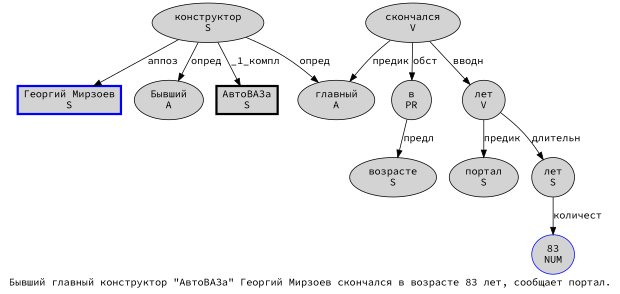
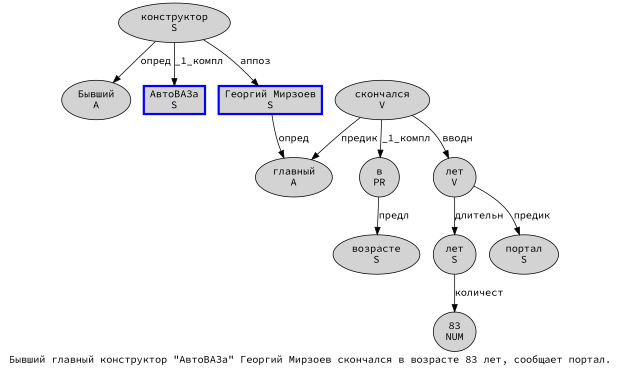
(281, 55) -> (275, 133)
(426, 61) -> (406, 139)
(247, 100) -> (174, 100)
(553, 255) -> (455, 332)
